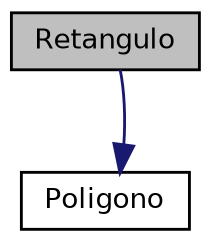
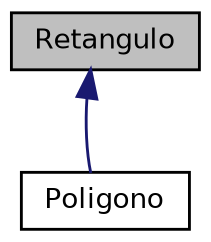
(124, 107) -> (87, 136)
